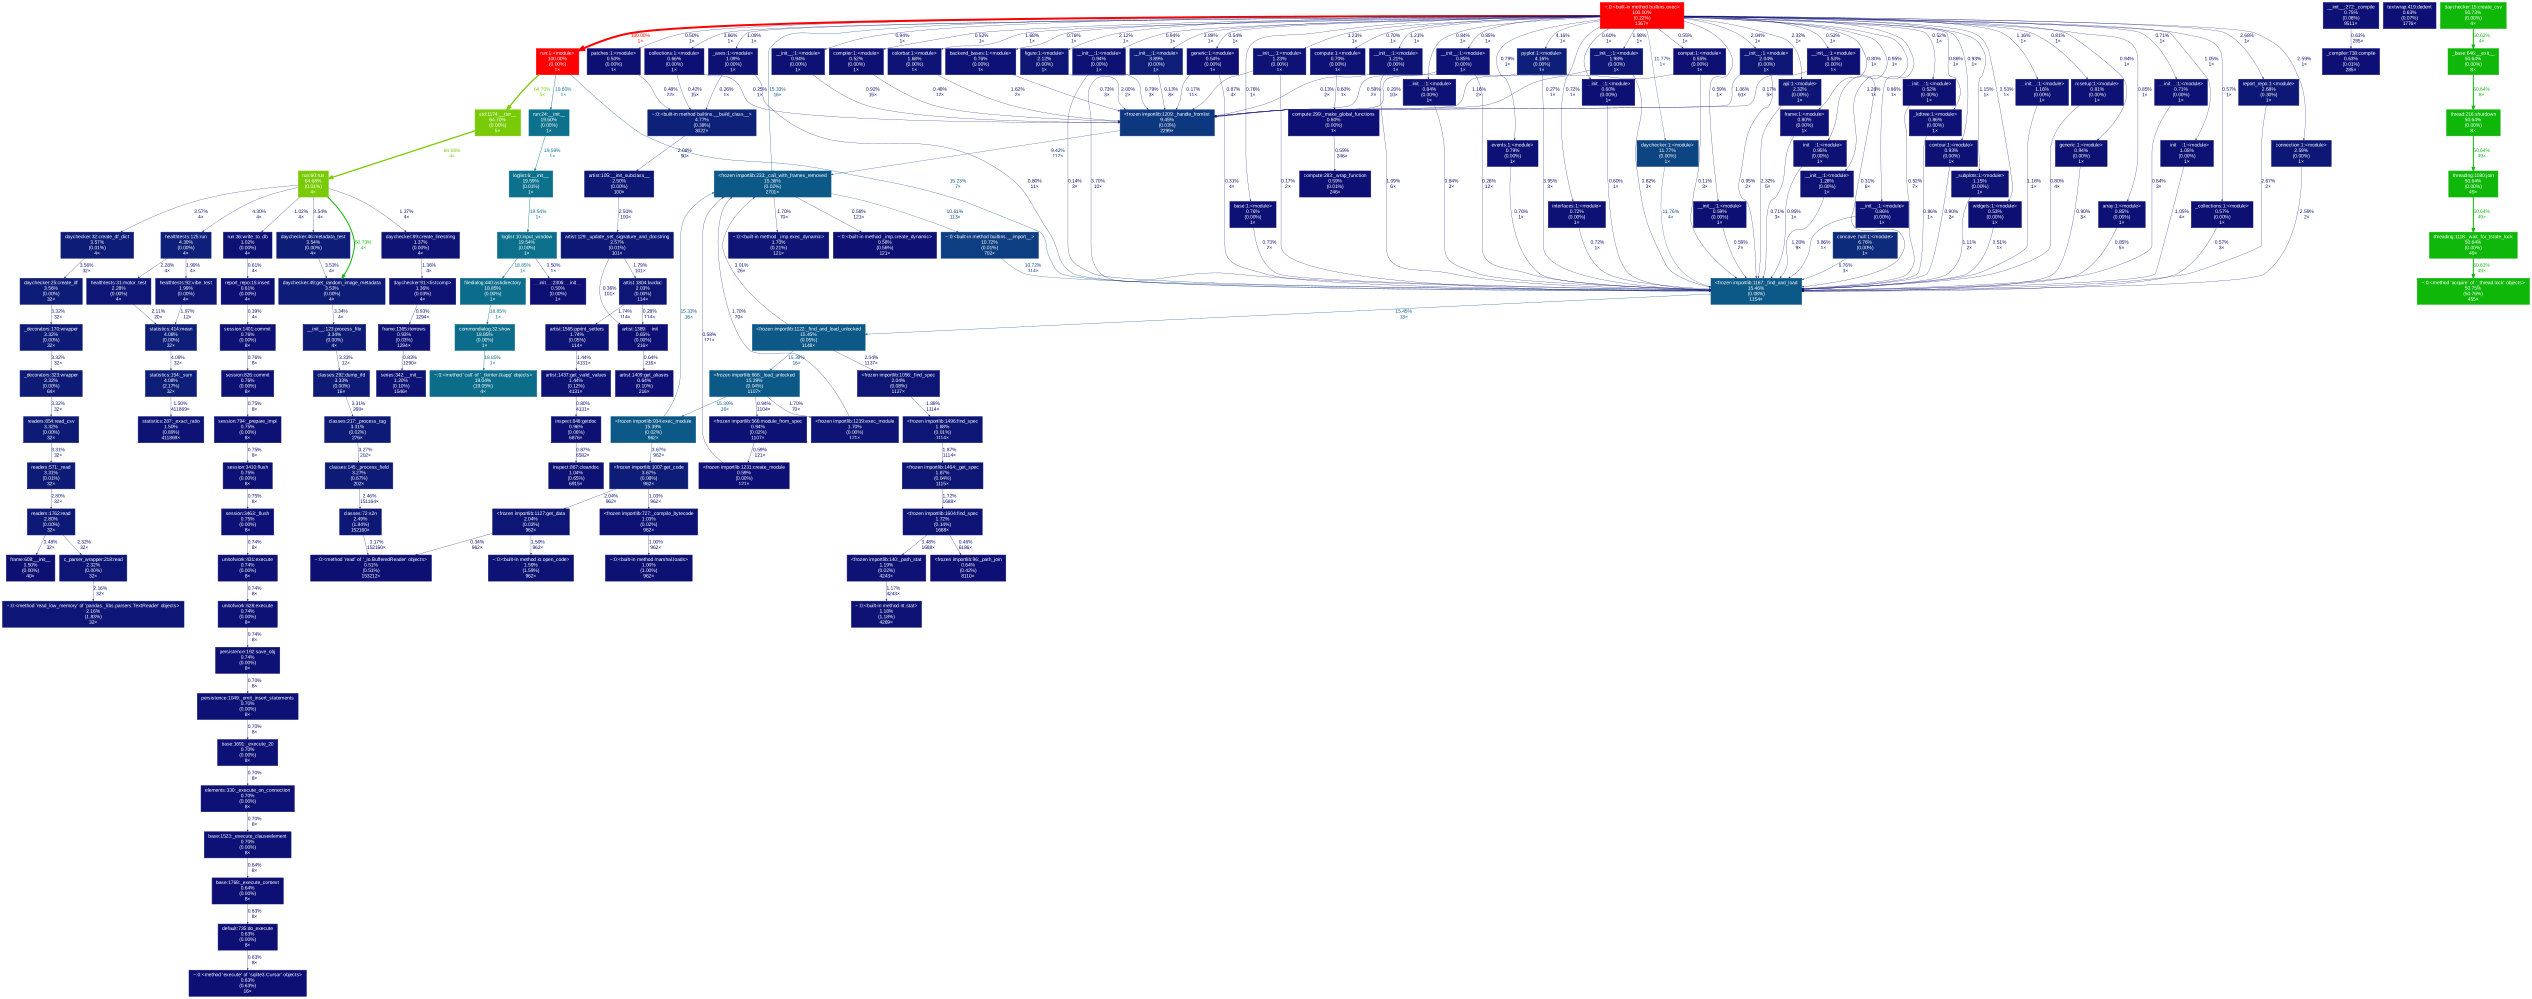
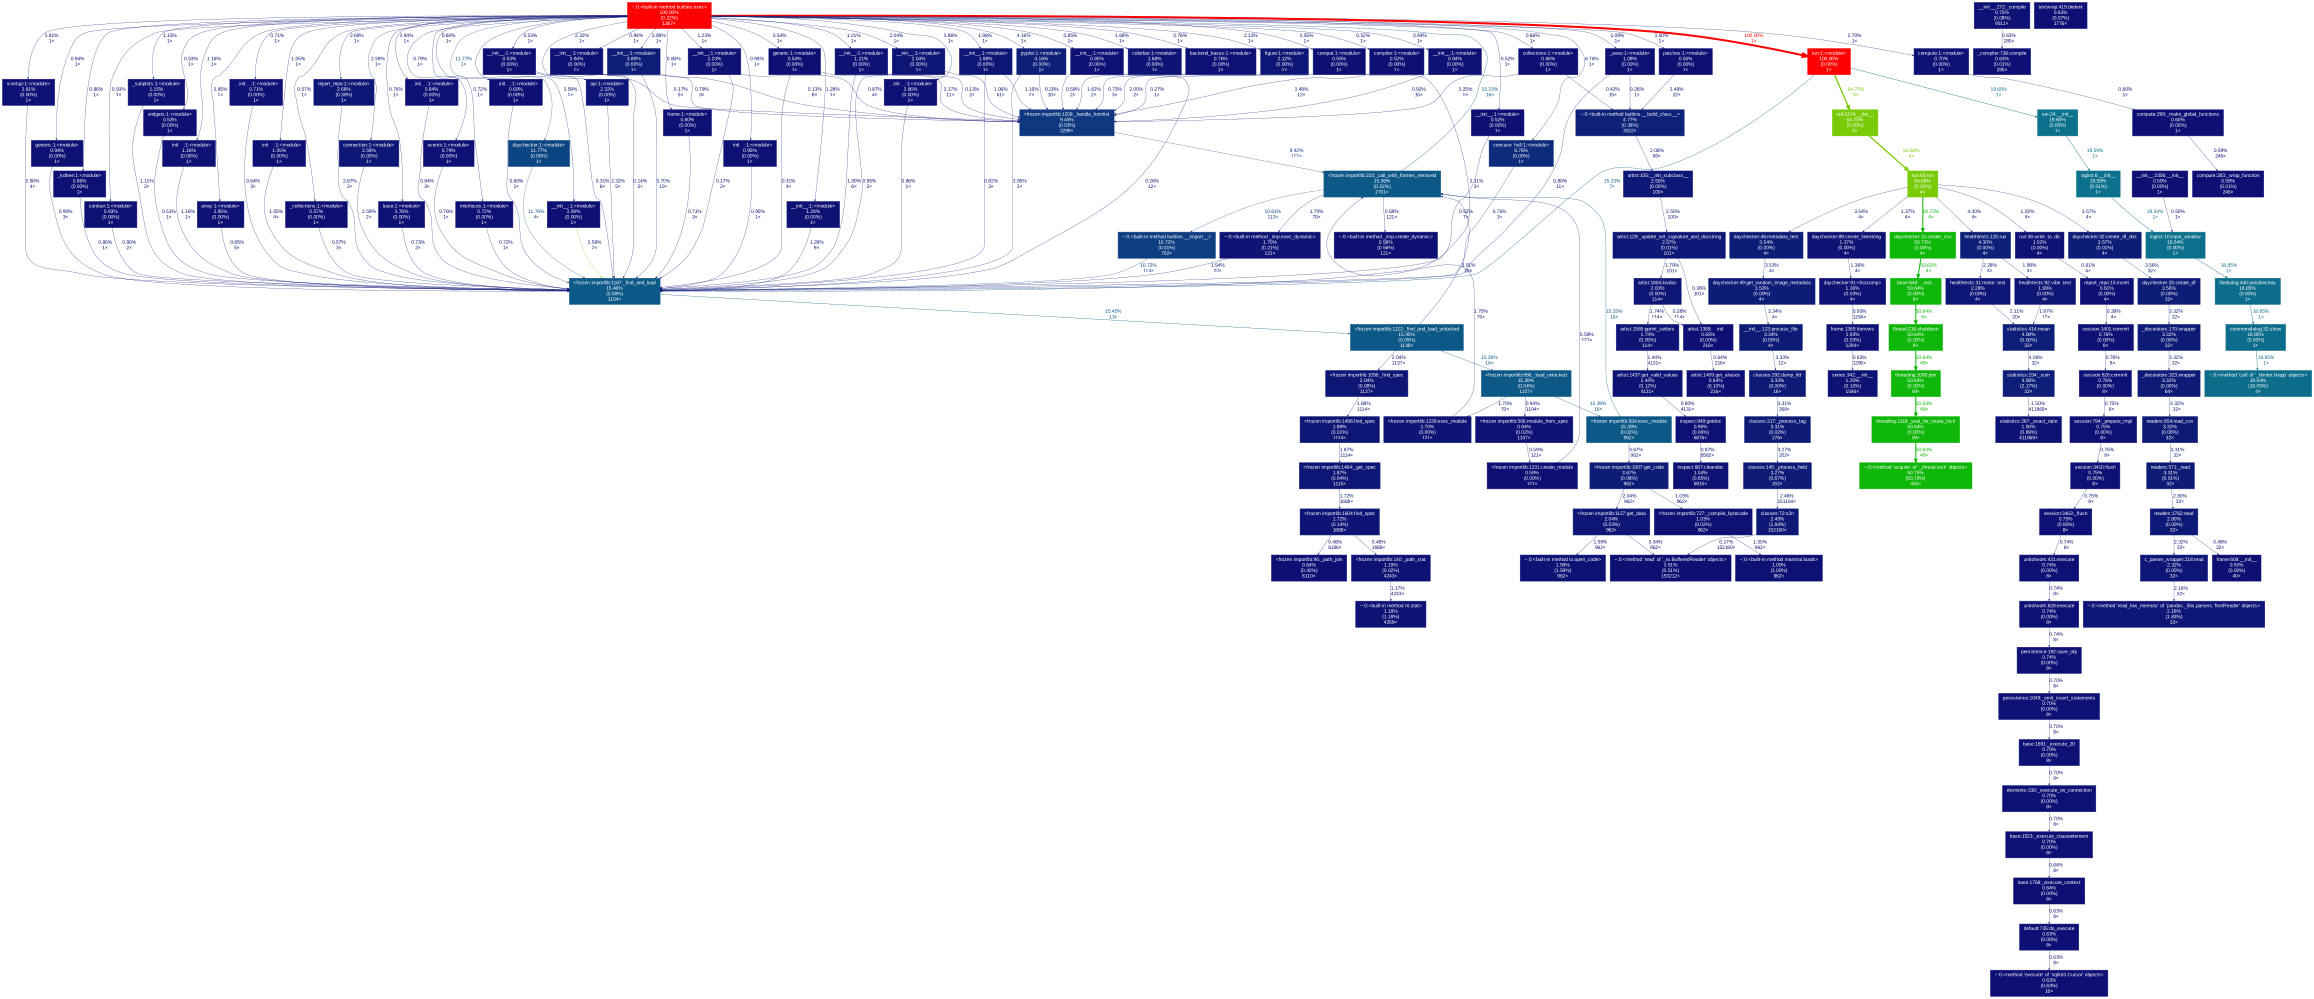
none -> (1204, 19)
(352, 233) -> (1923, 213)
(1732, 253) -> (585, 254)
(542, 267) -> (2168, 214)
none -> (947, 286)
